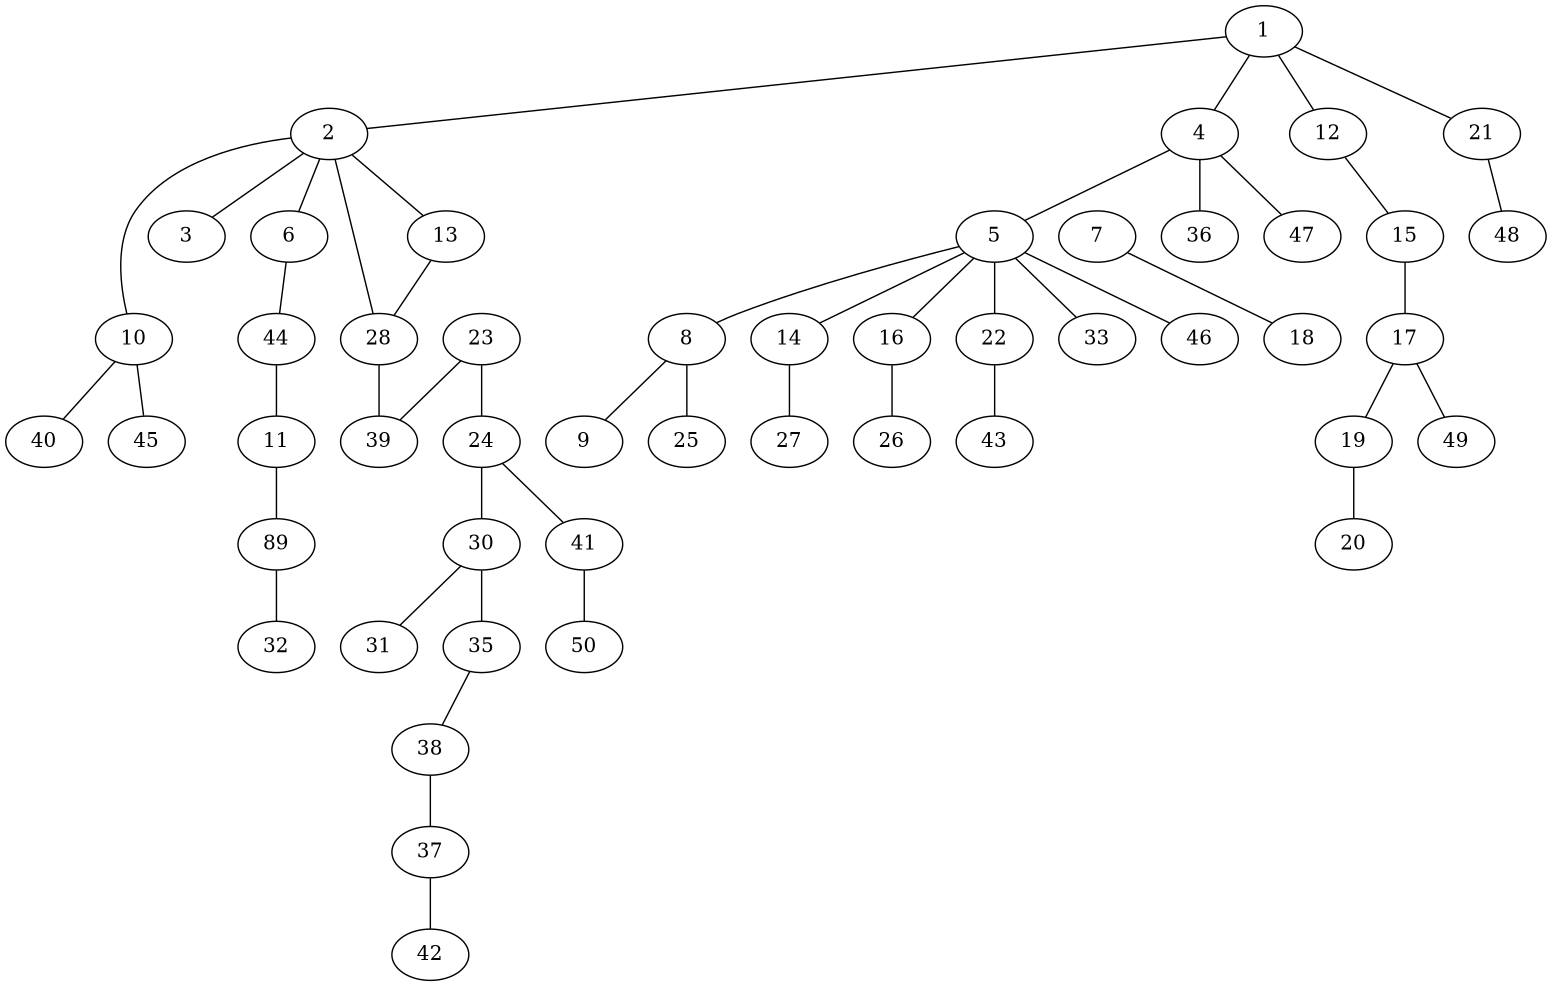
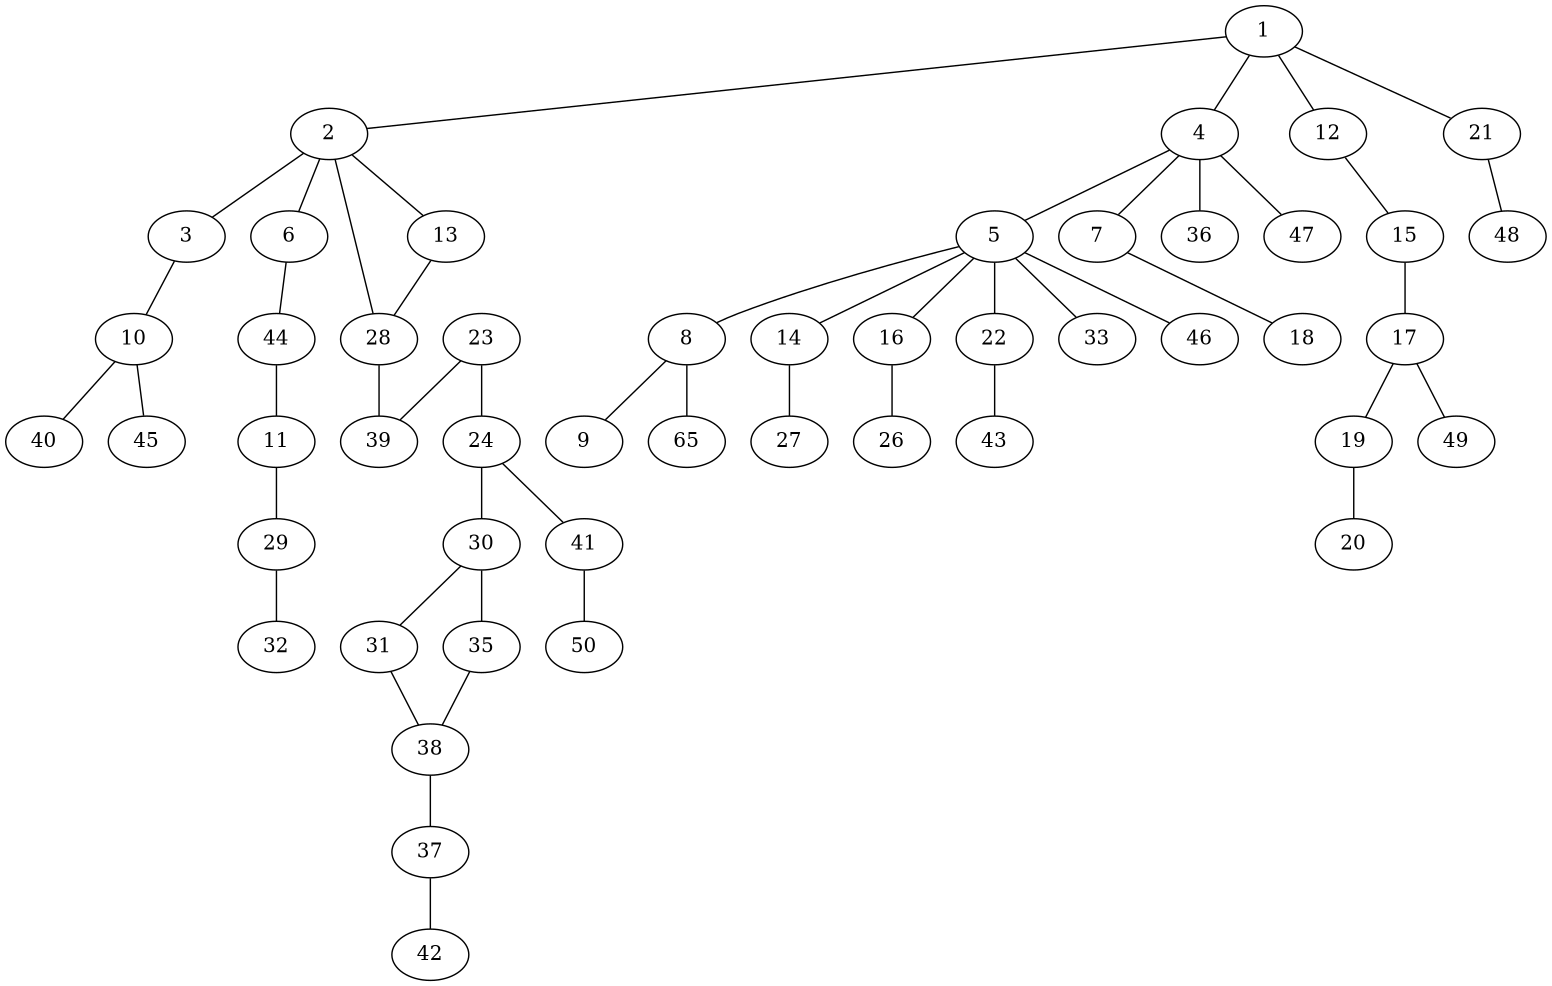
none -> (1149, 185)
(160, 186) -> (160, 288)
(687, 442) -> (687, 442)
(276, 544) -> (276, 544)
none -> (405, 698)
